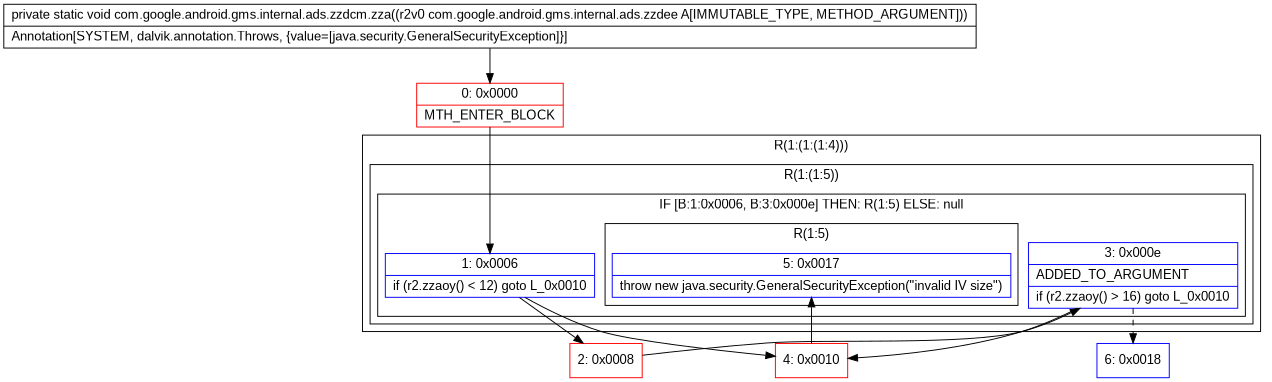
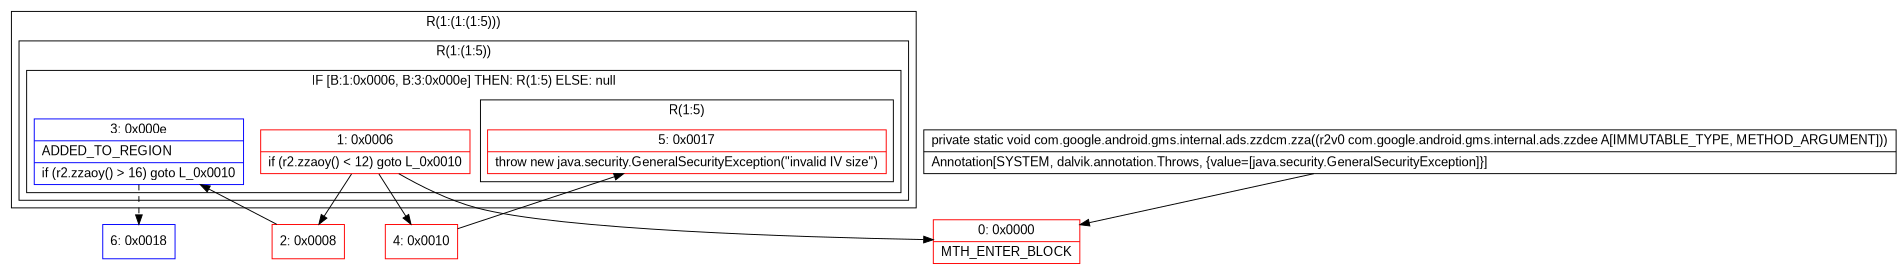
(812, 146) -> (464, 22)
(490, 185) -> (657, 229)
(490, 275) -> (365, 152)
(812, 275) -> (687, 152)
(1113, 275) -> (107, 151)
(965, 345) -> none
